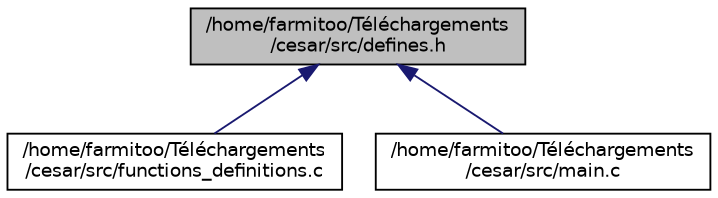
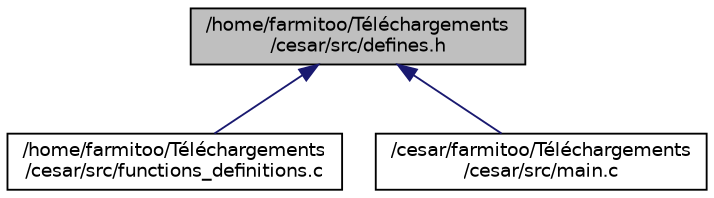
(543, 162) -> (541, 162)
